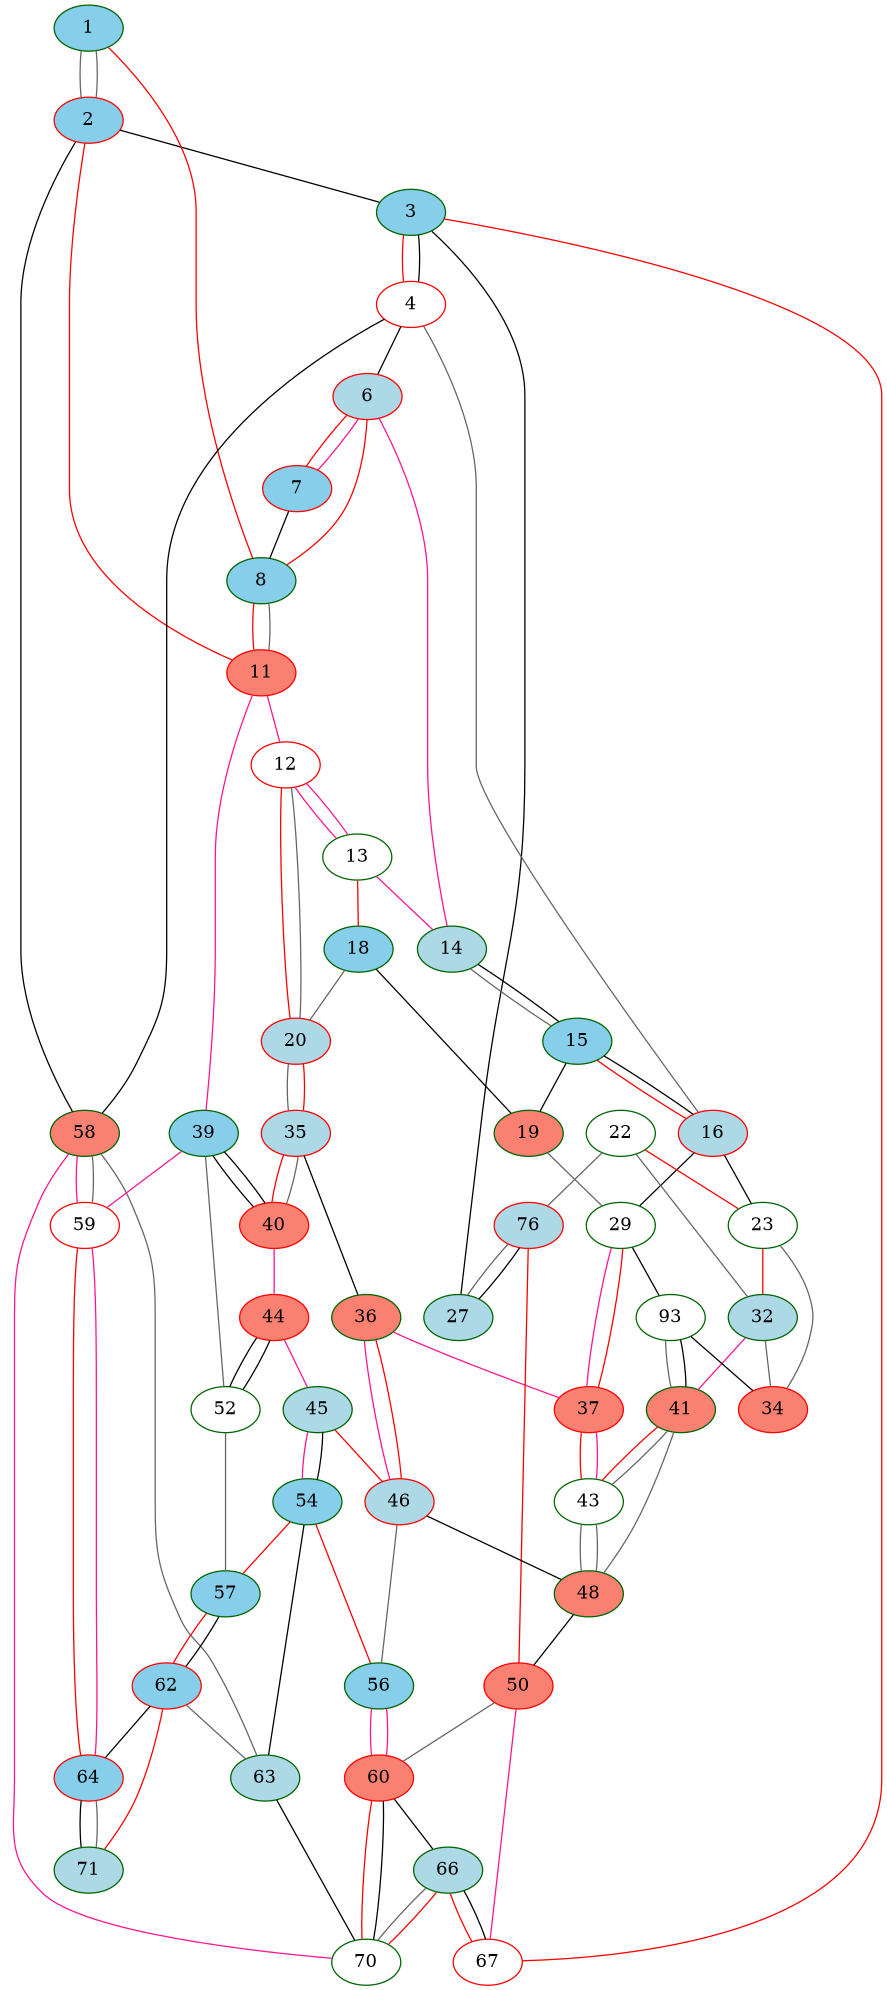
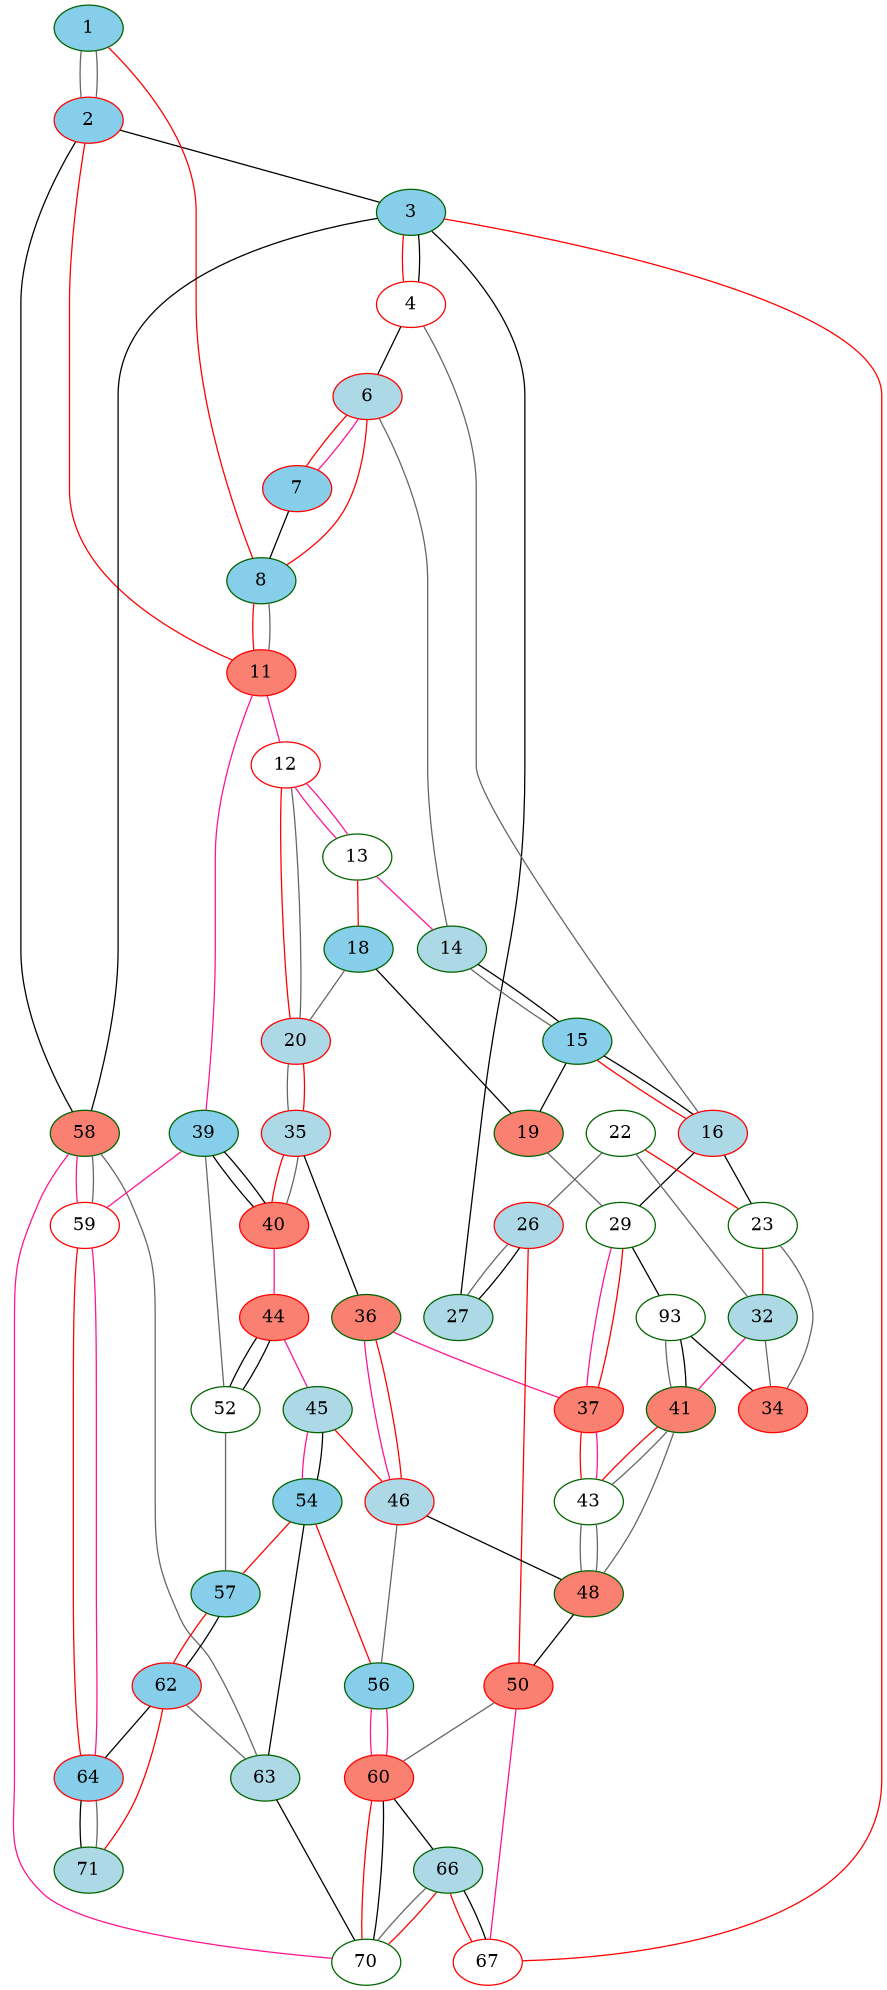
(428, 669) -> (428, 669)
(167, 677) -> (118, 559)
(529, 1225) -> (529, 1225)
